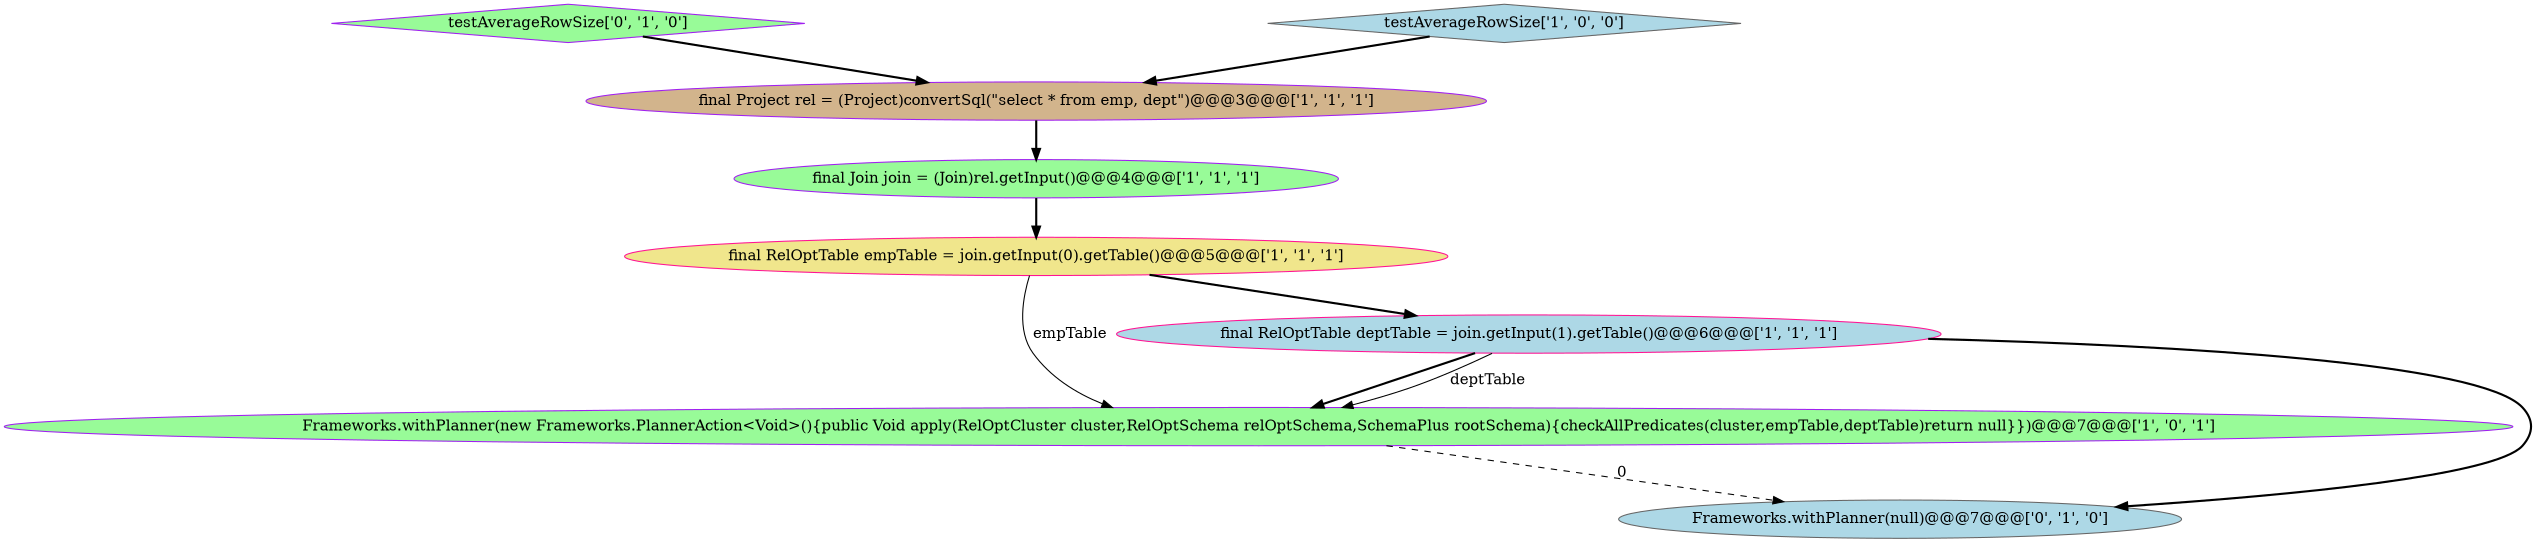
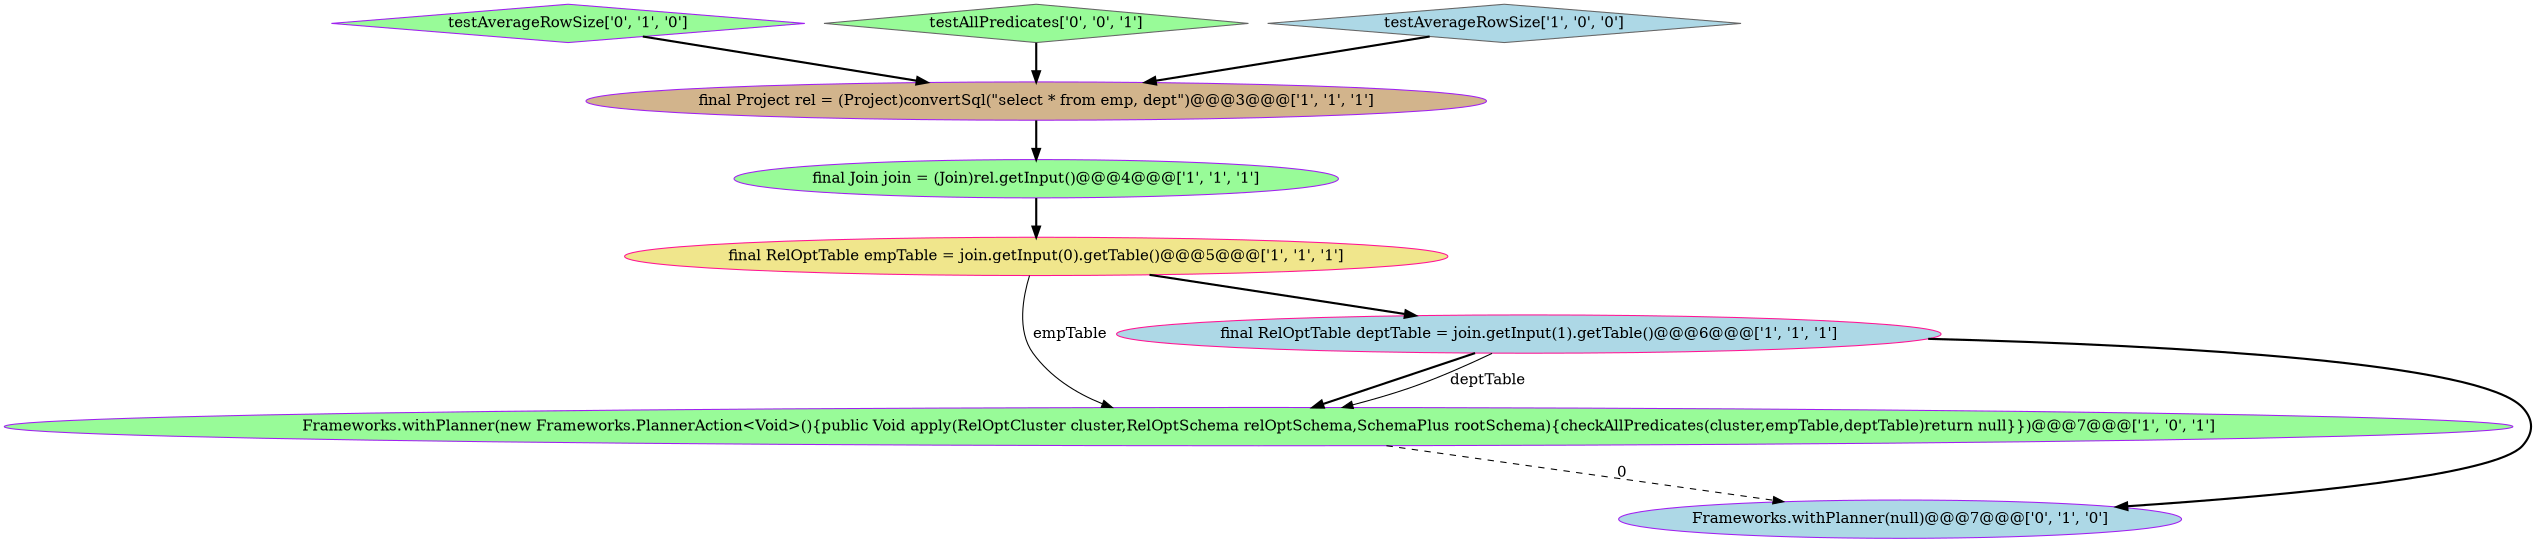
none -> (1036, 23)
(1900, 519) -> (1900, 519)
